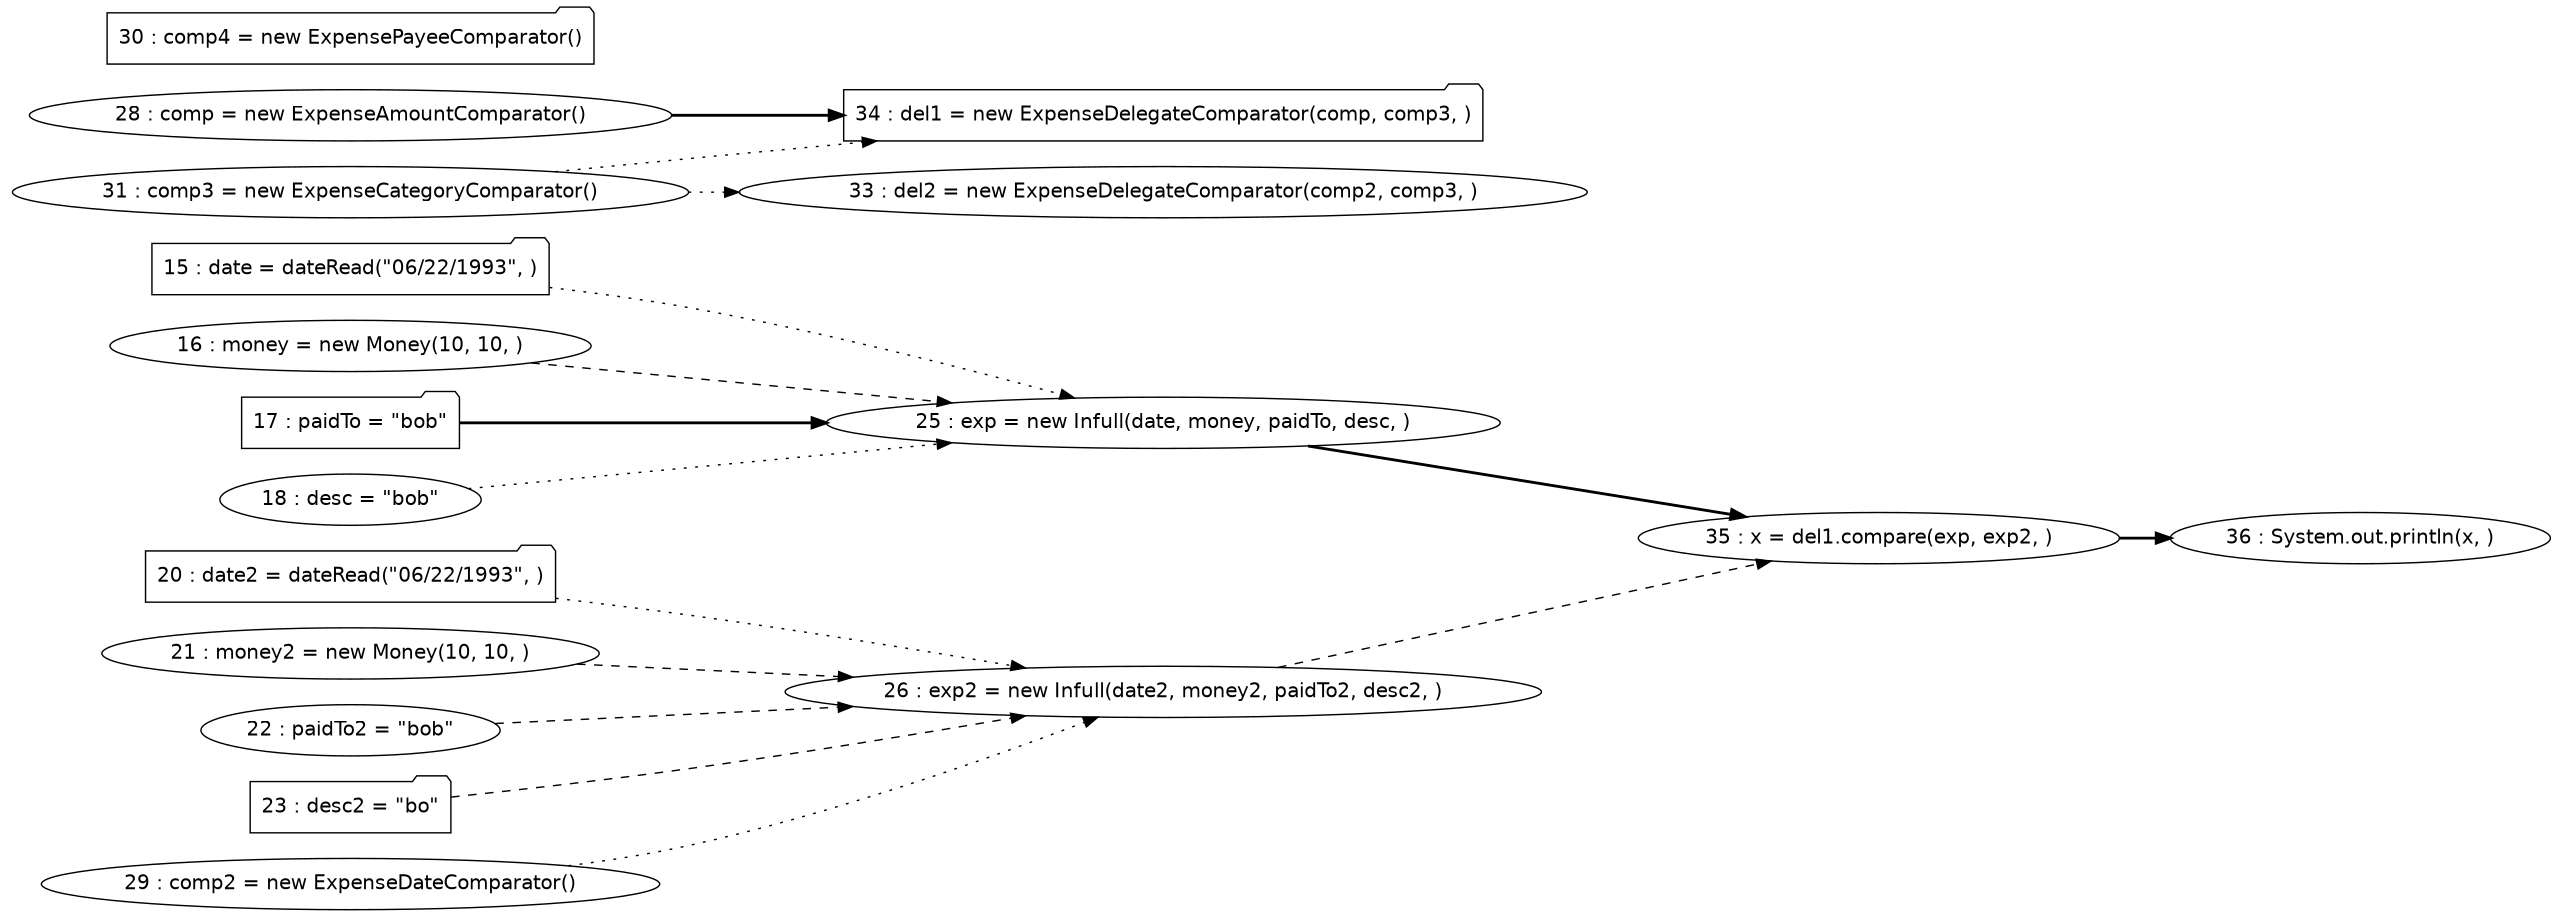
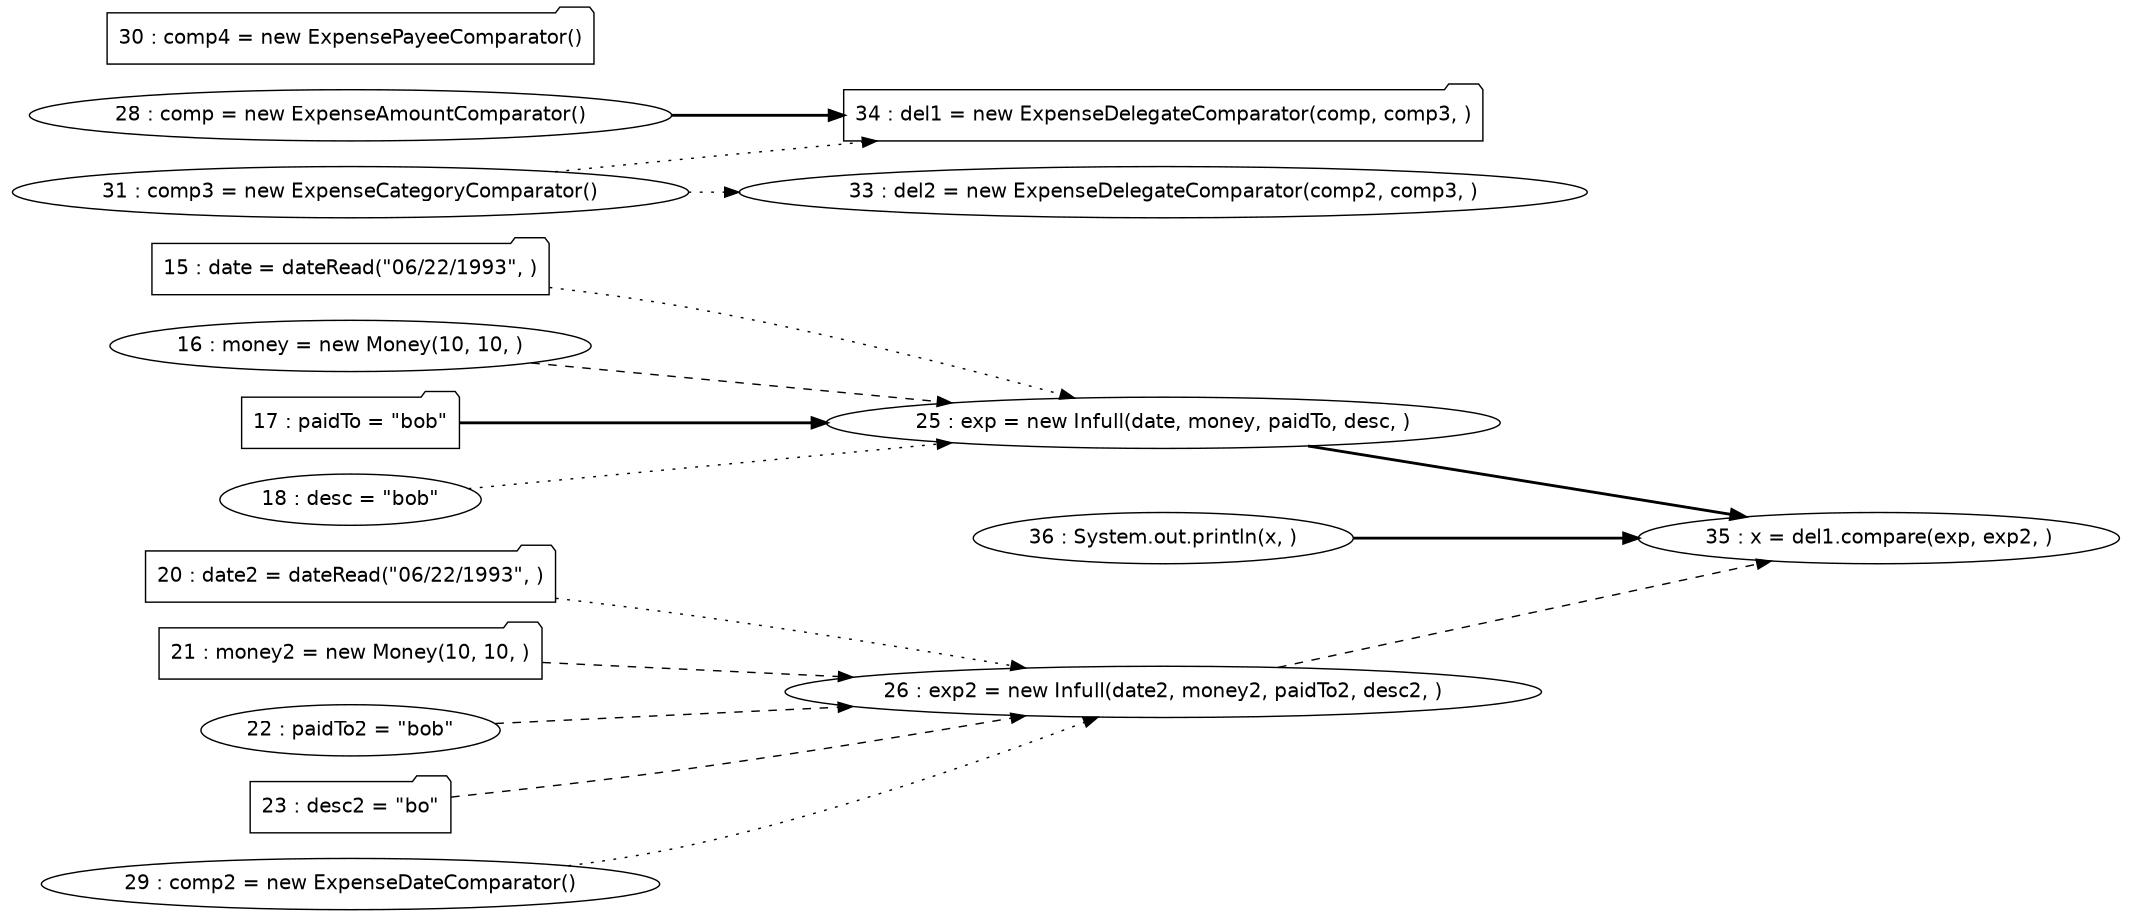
(2138, 538) -> (1488, 538)
(351, 653) -> (351, 653)
